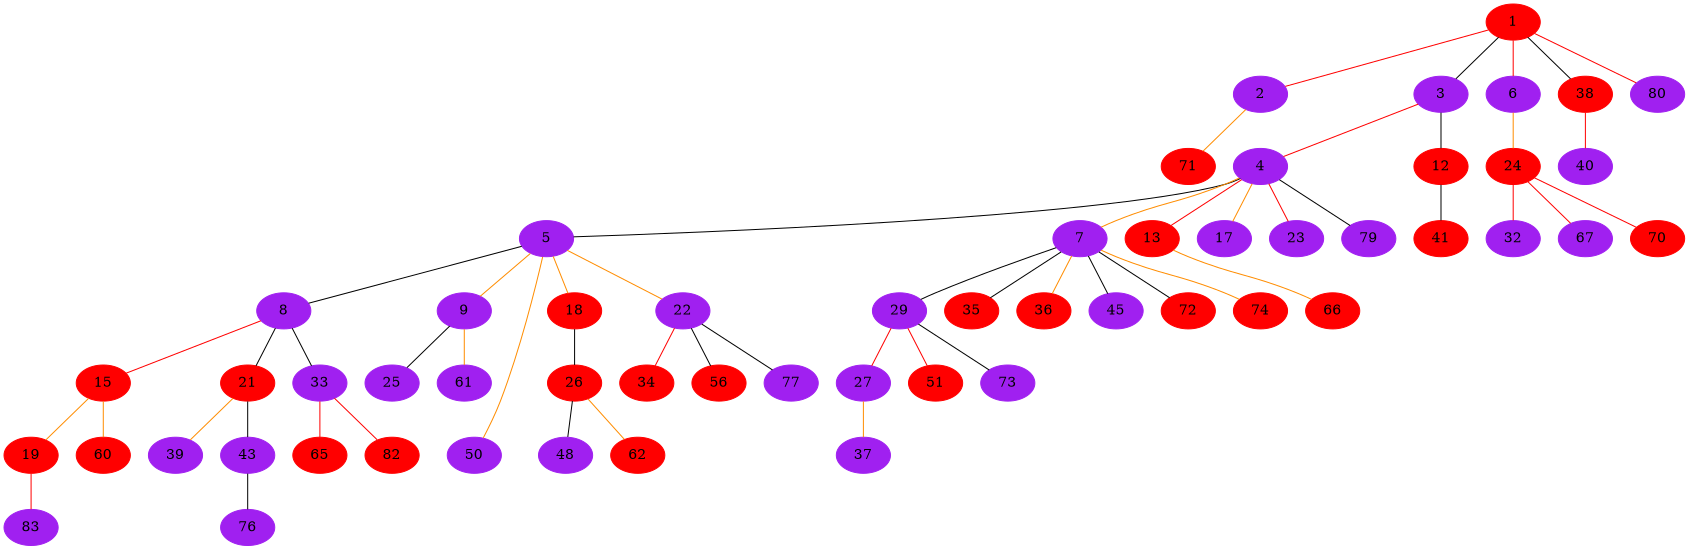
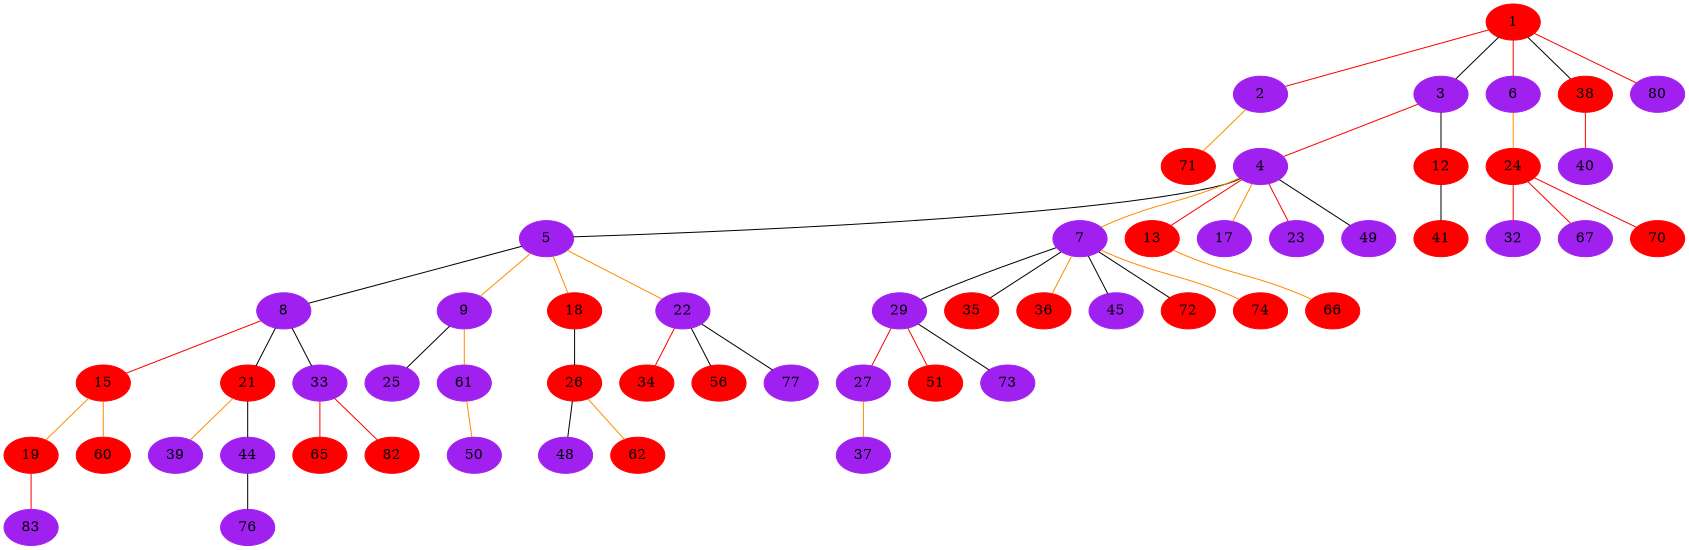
(1369, 239) -> (1369, 239)
(518, 349) -> (469, 419)
(248, 455) -> (248, 455)
